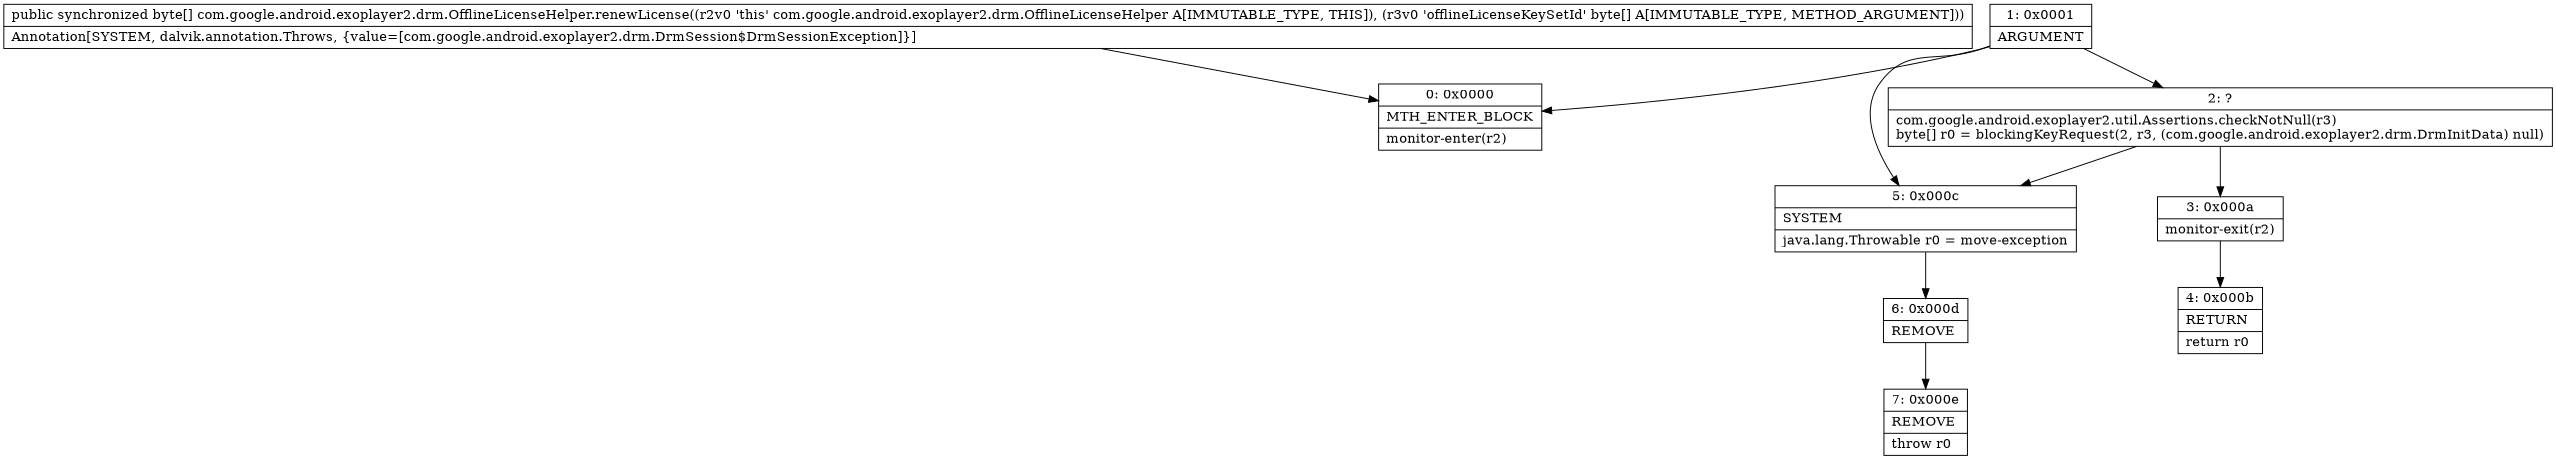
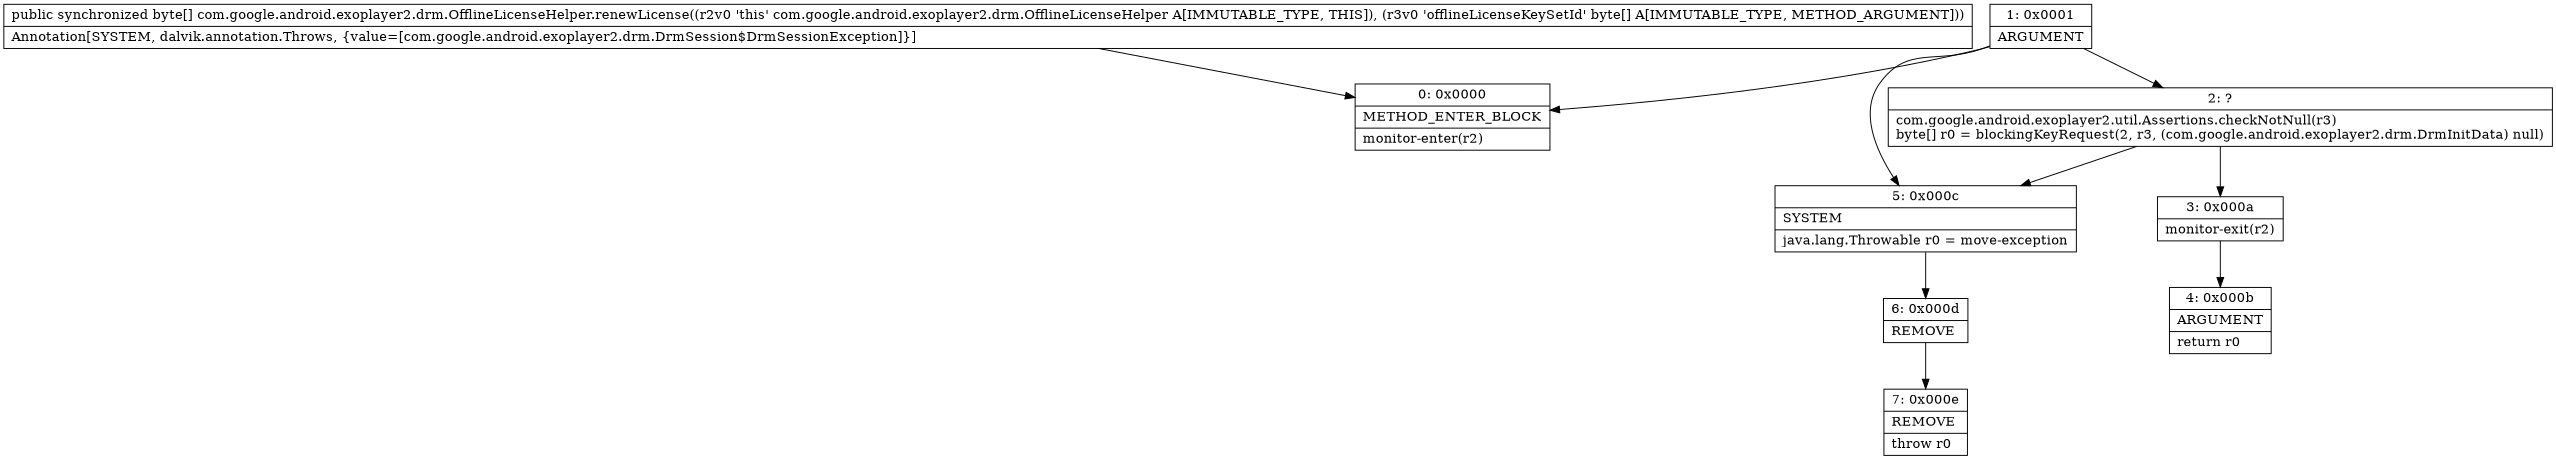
(1460, 117) -> (1453, 117)
(2217, 320) -> (2220, 320)
